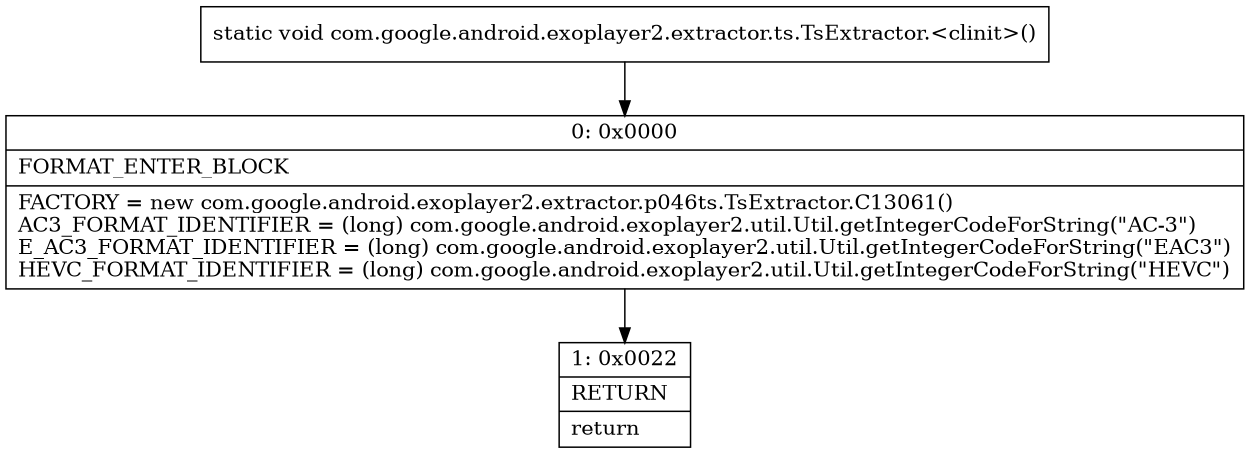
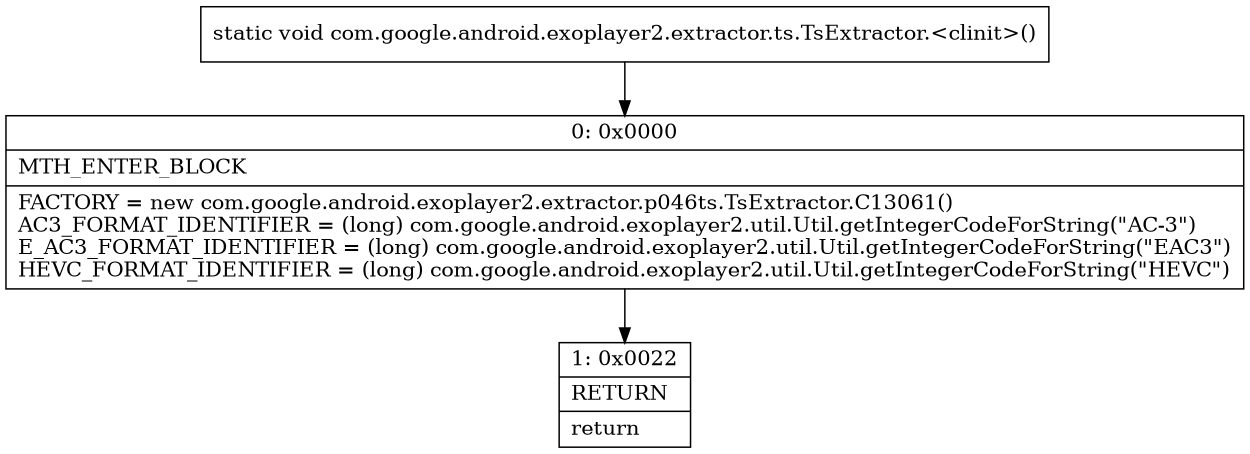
(154, 167) -> (133, 167)
